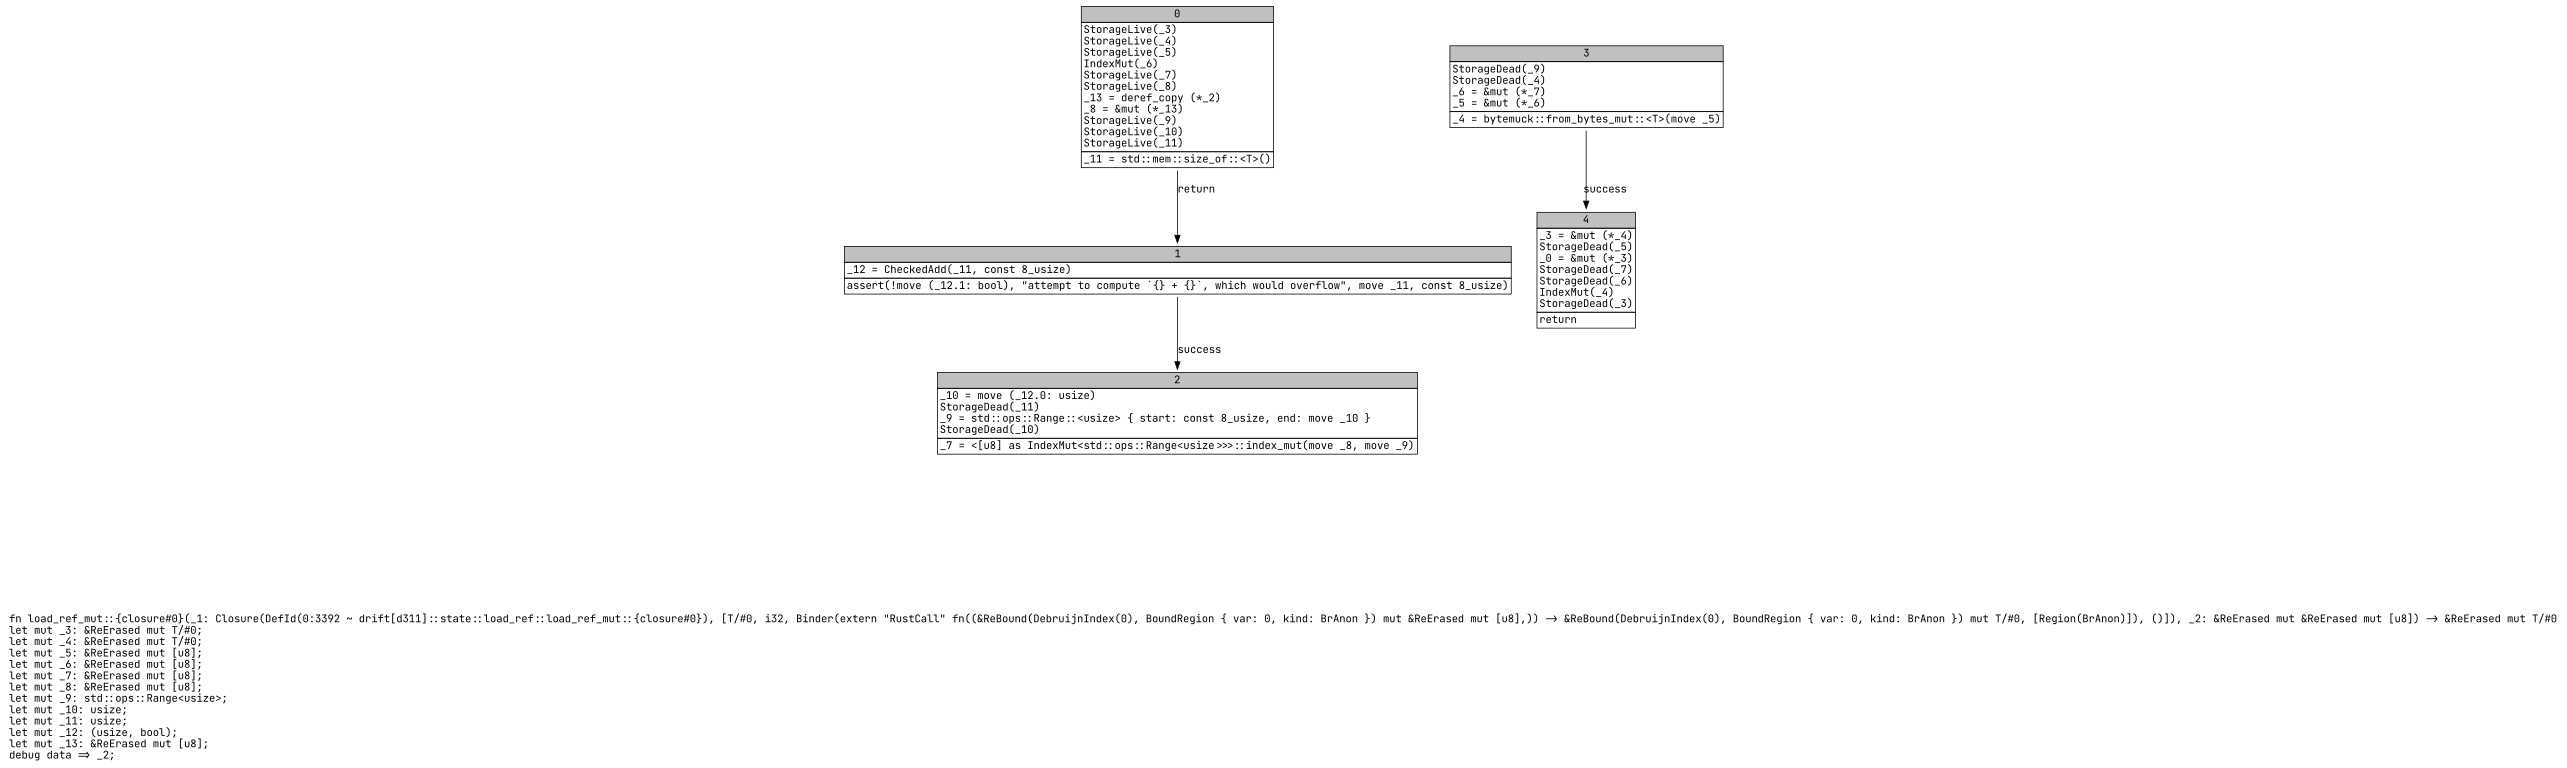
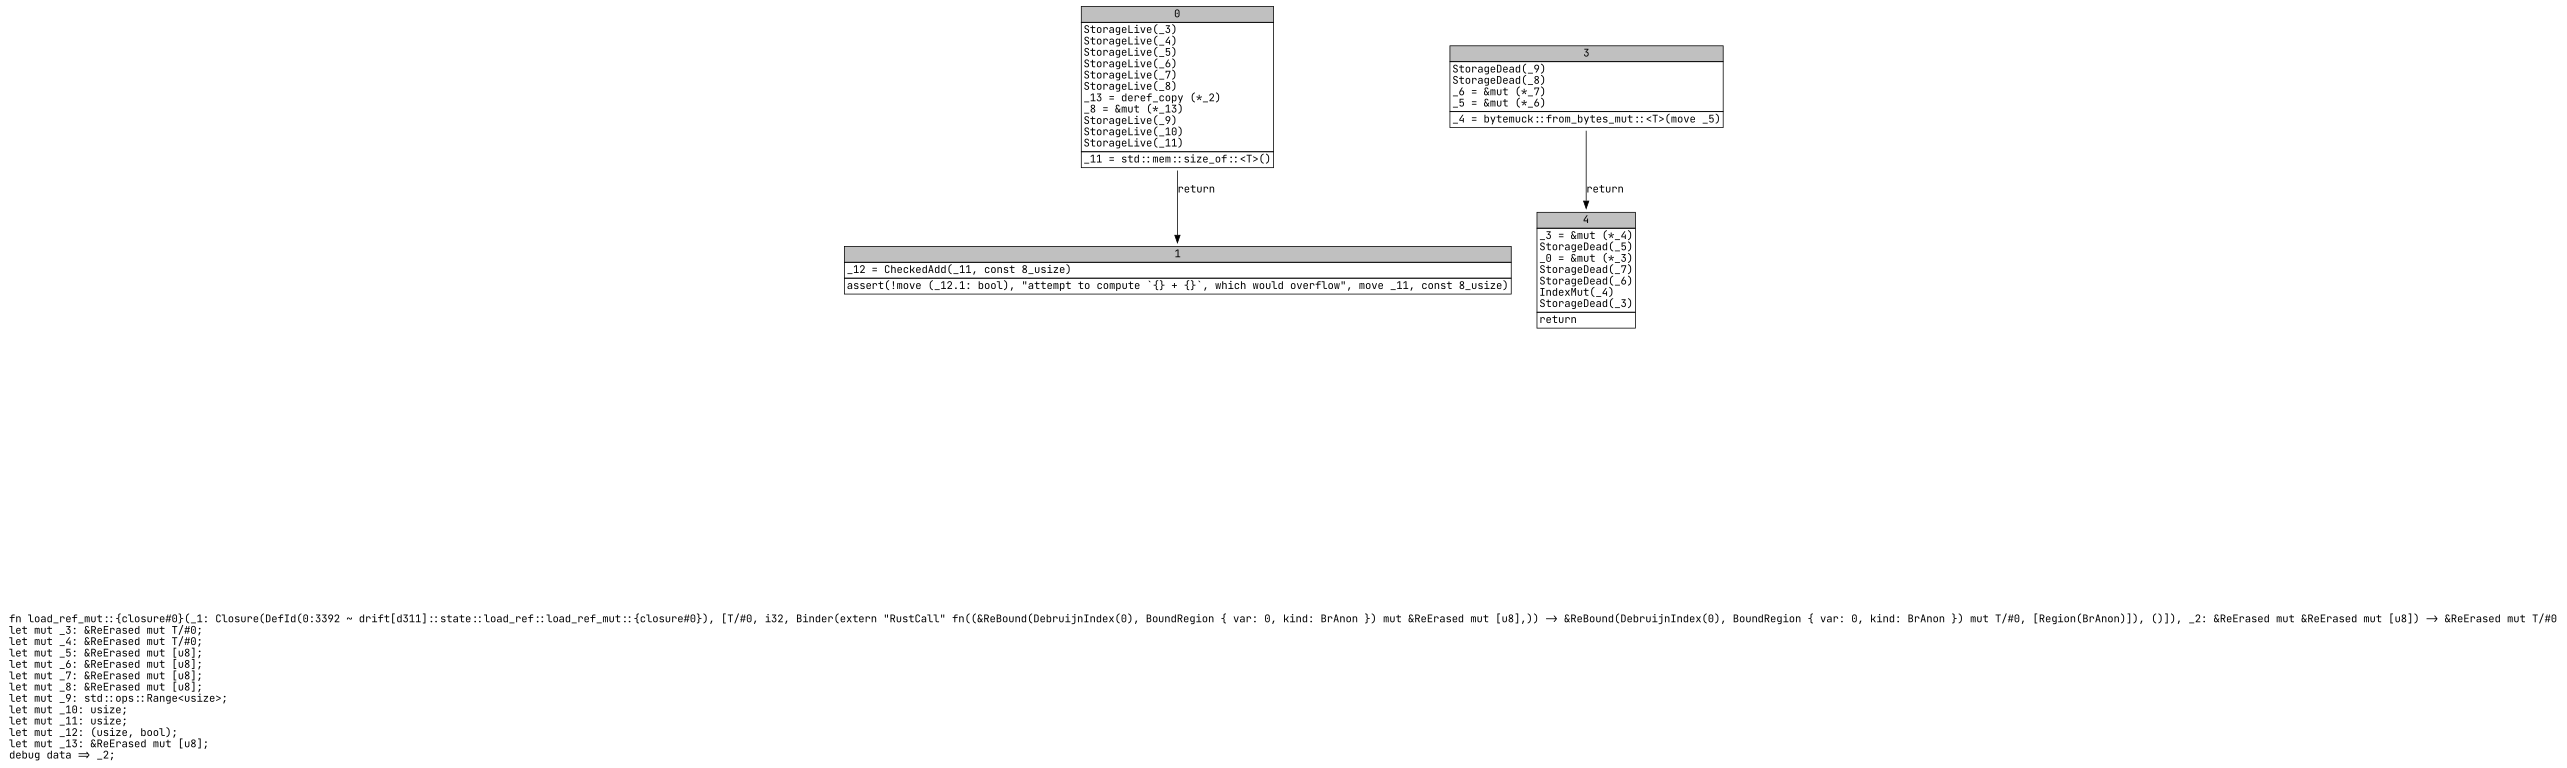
(1121, 64) -> (1130, 64)
(1499, 81) -> (1499, 81)
(1605, 190) -> (1605, 190)
(1177, 413) -> none
